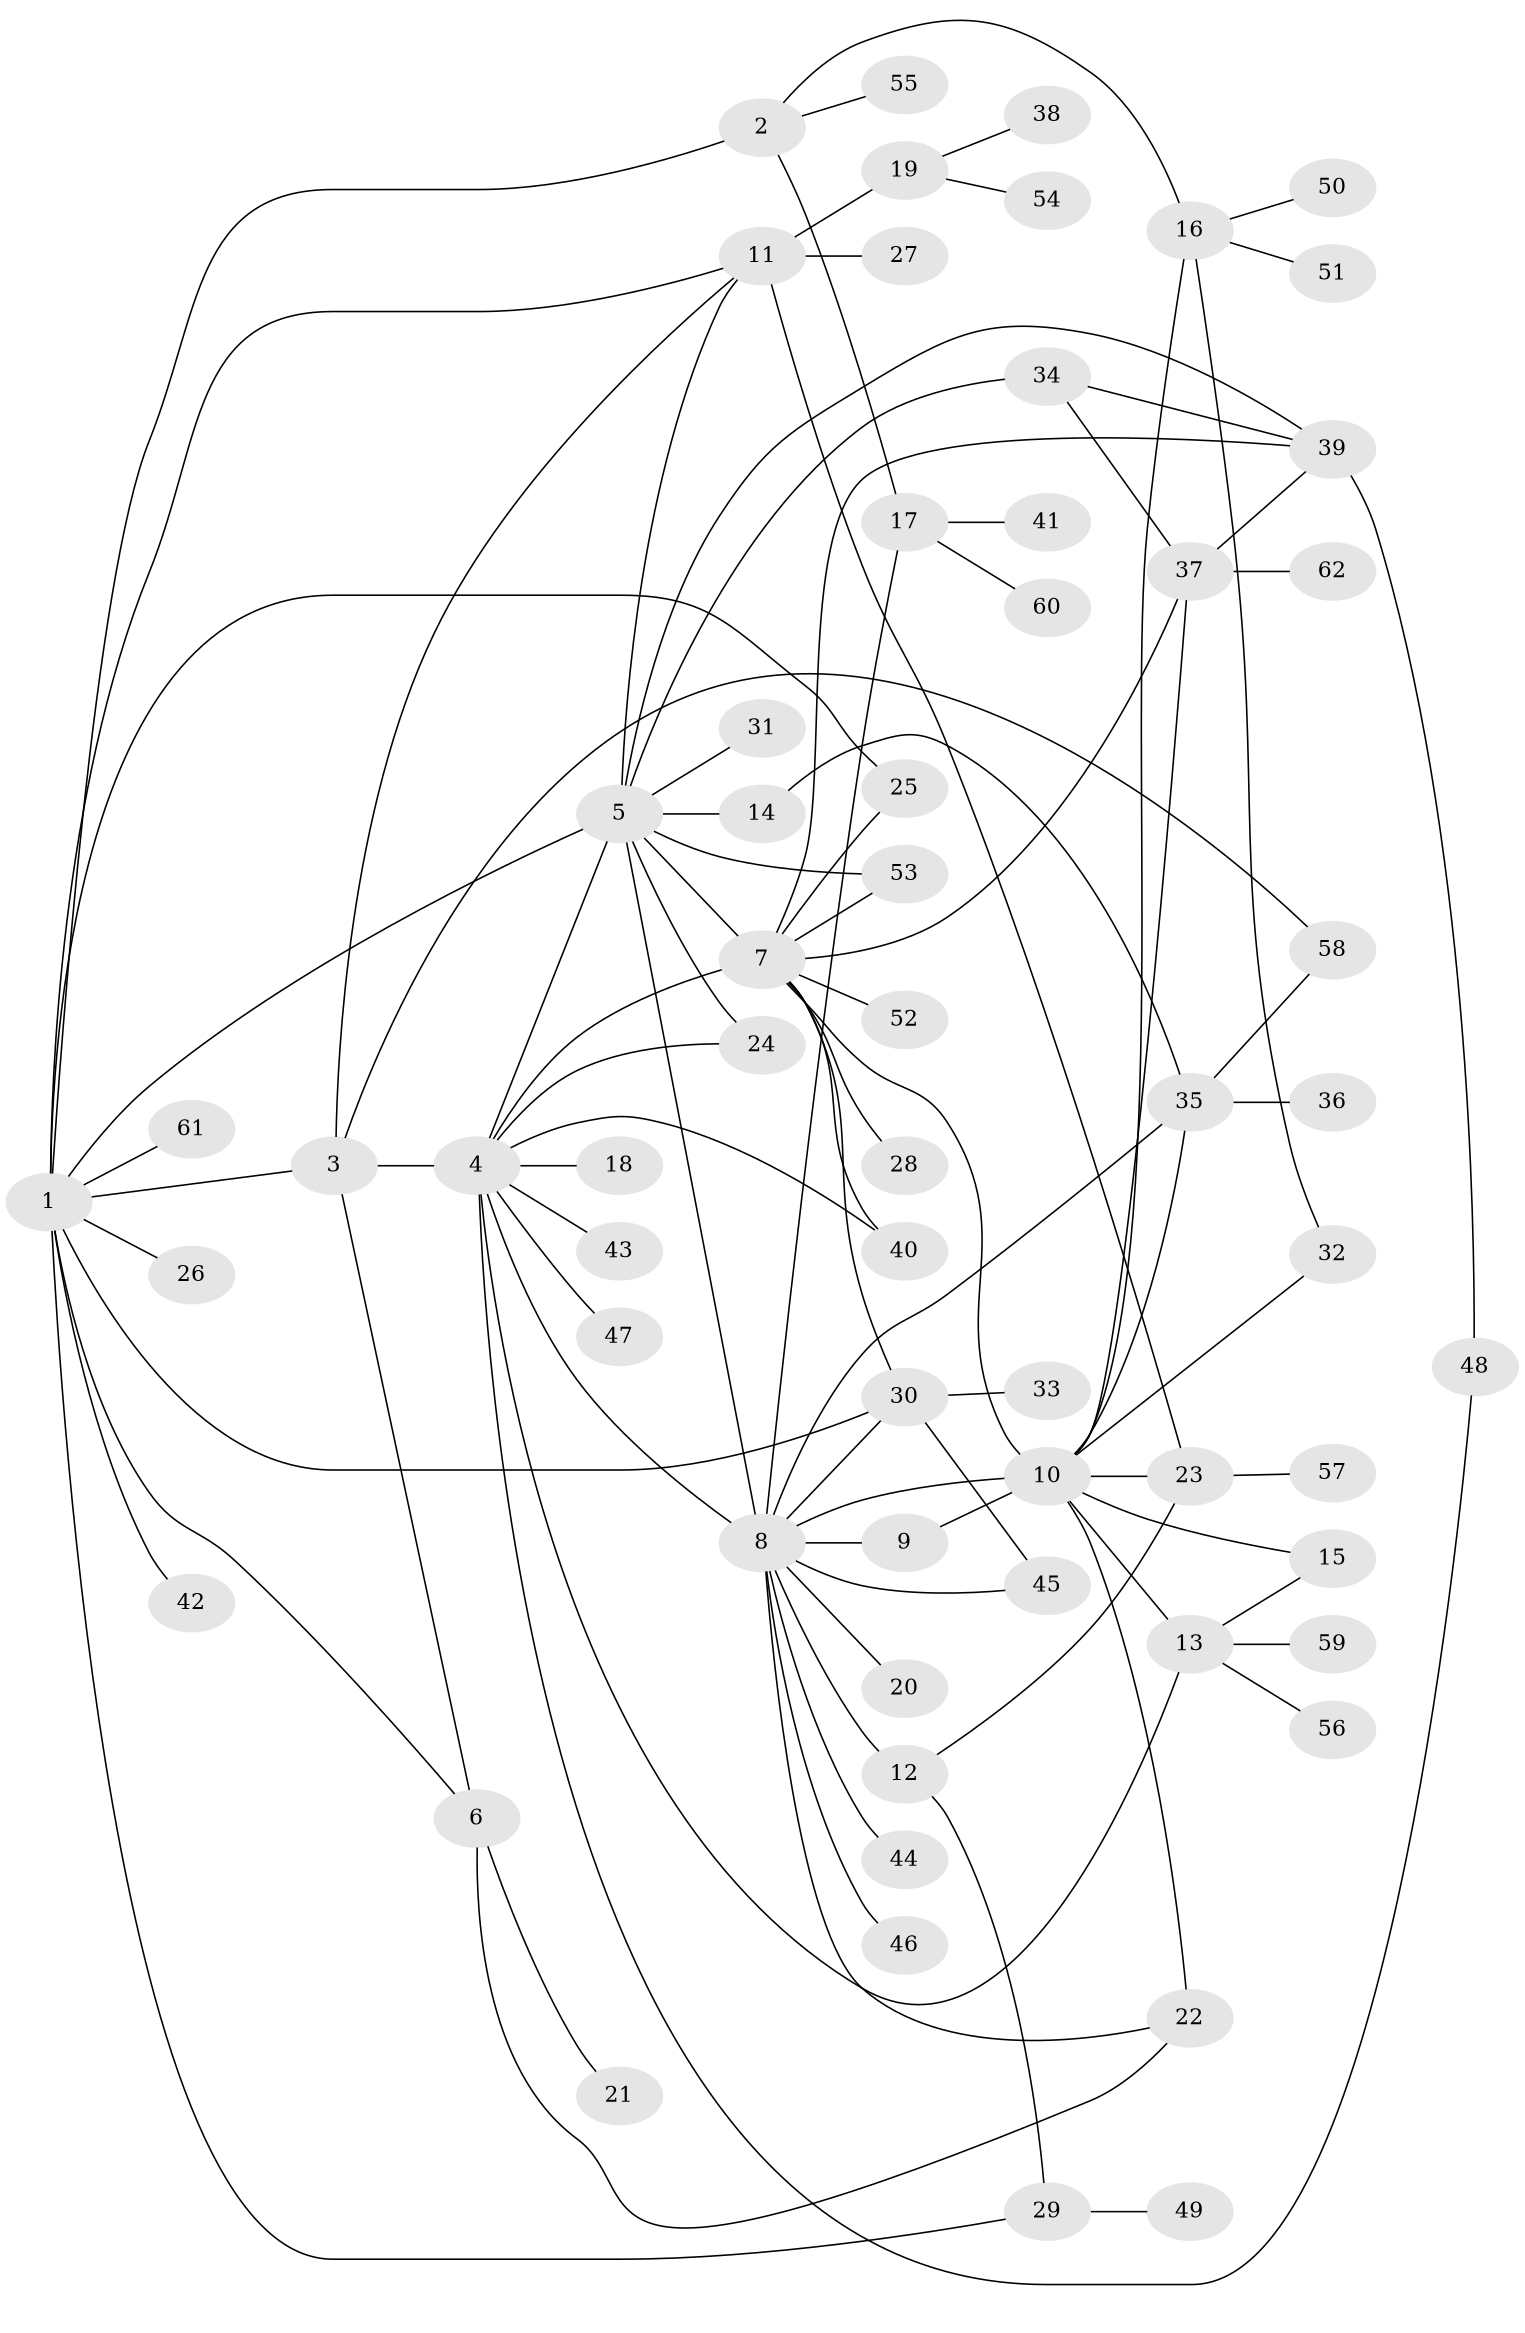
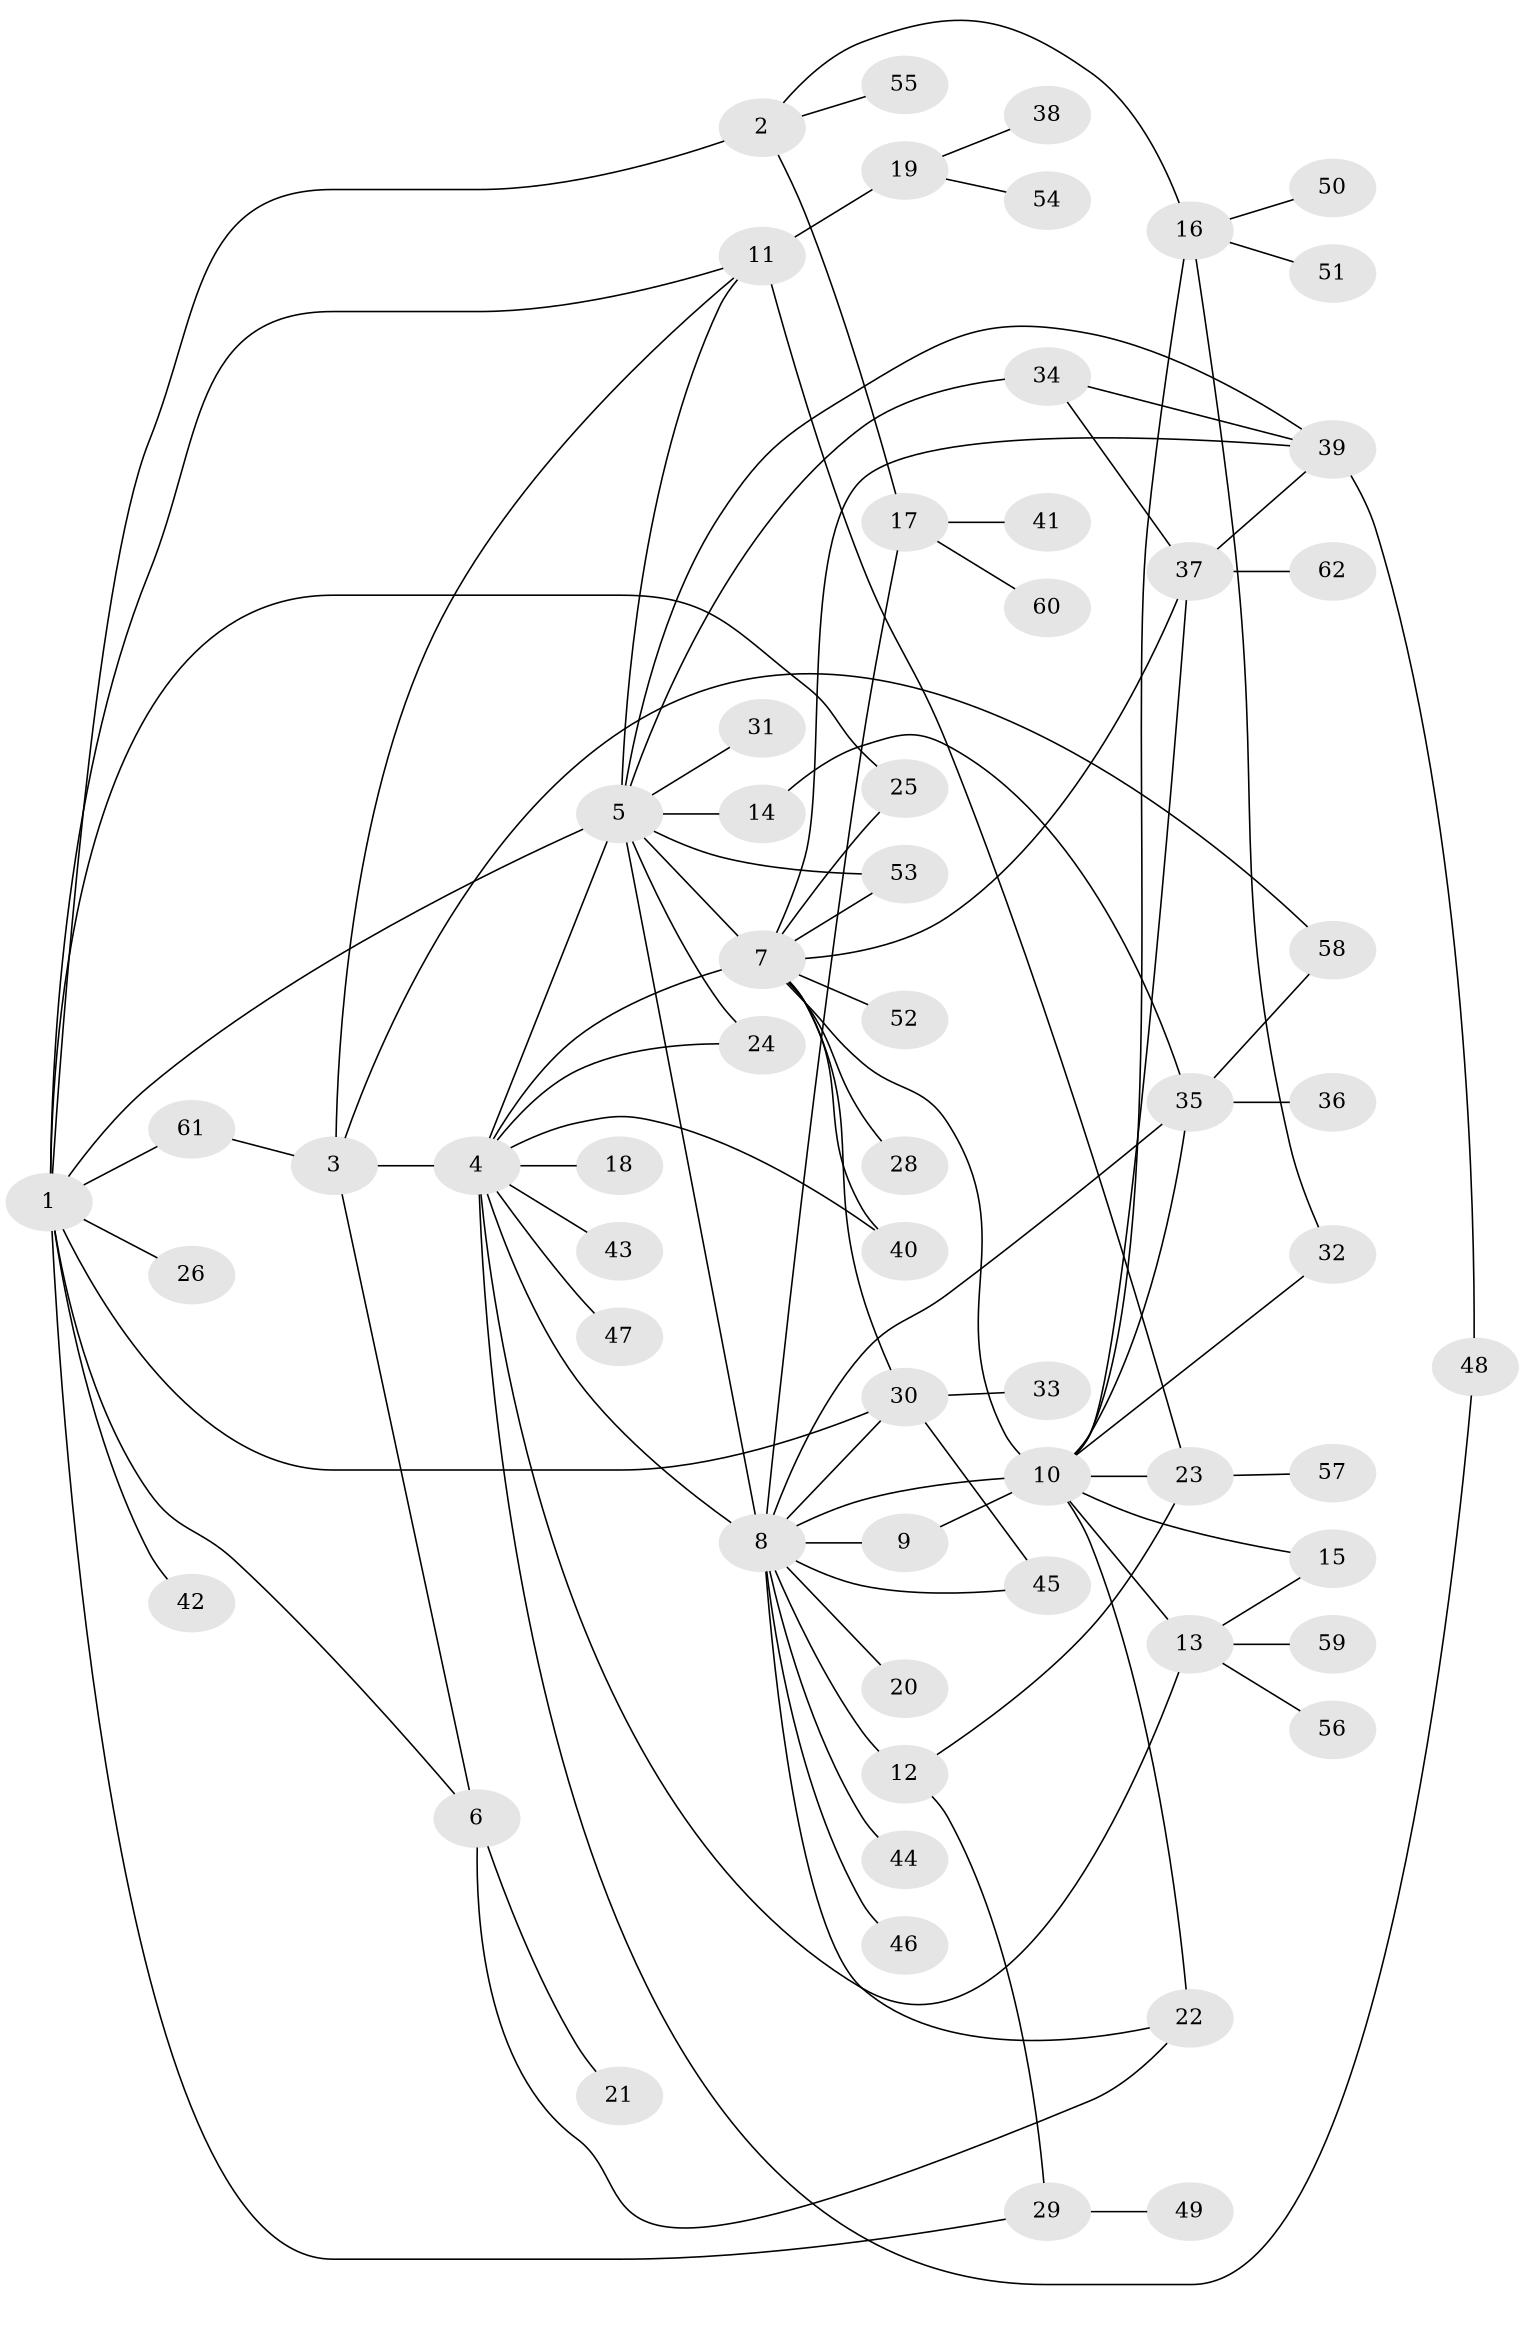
(905, 256) -> none
(192, 1184) -> (263, 1148)
